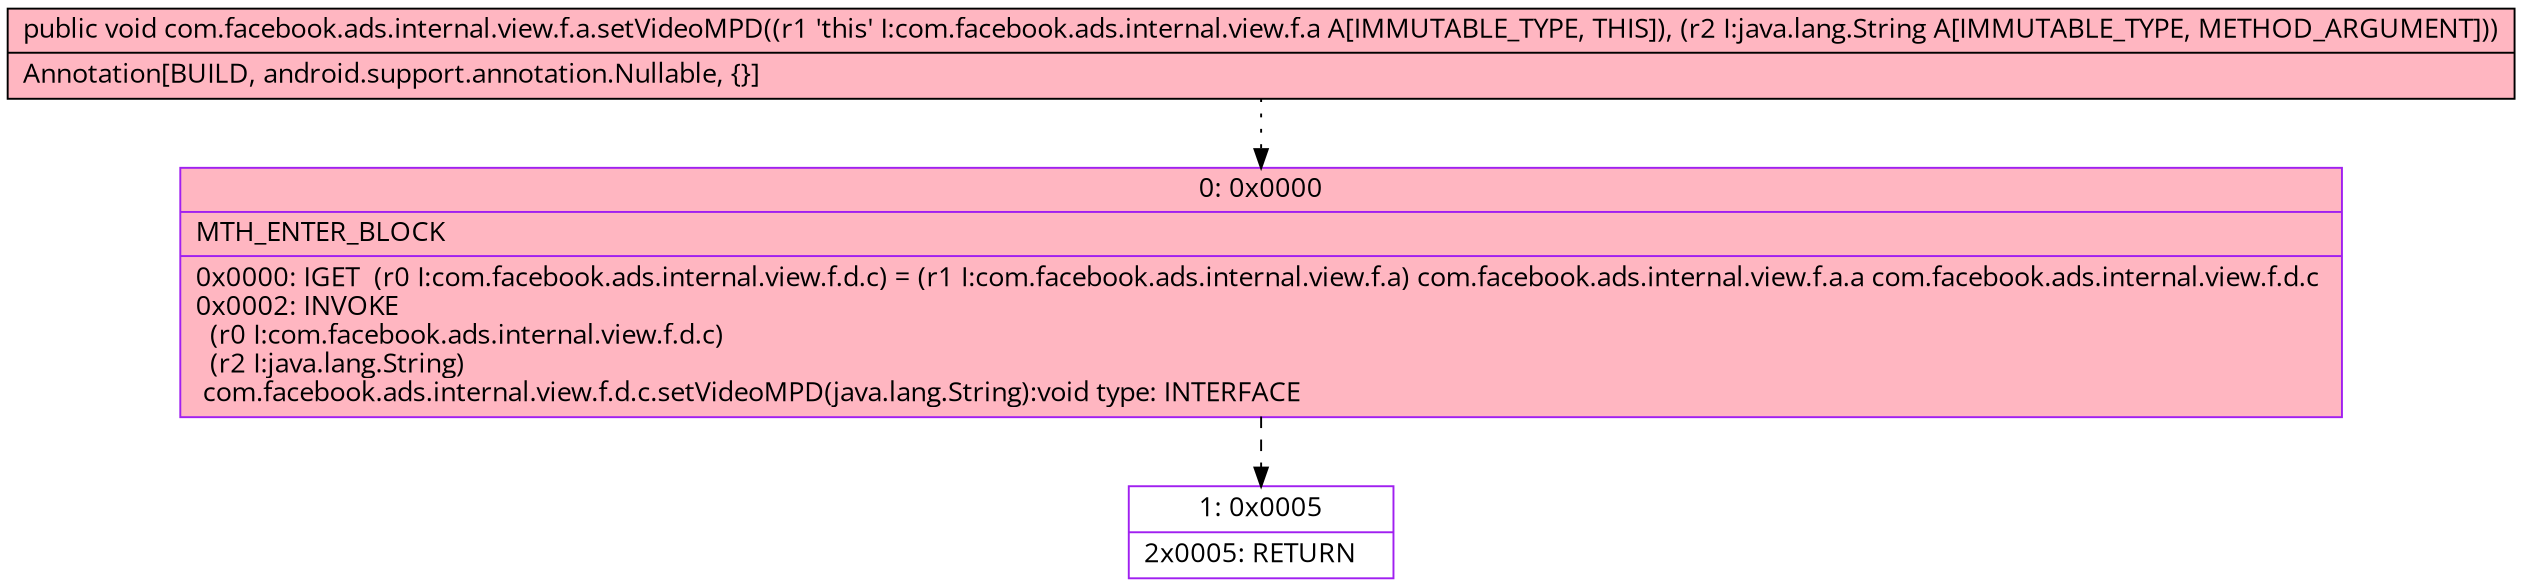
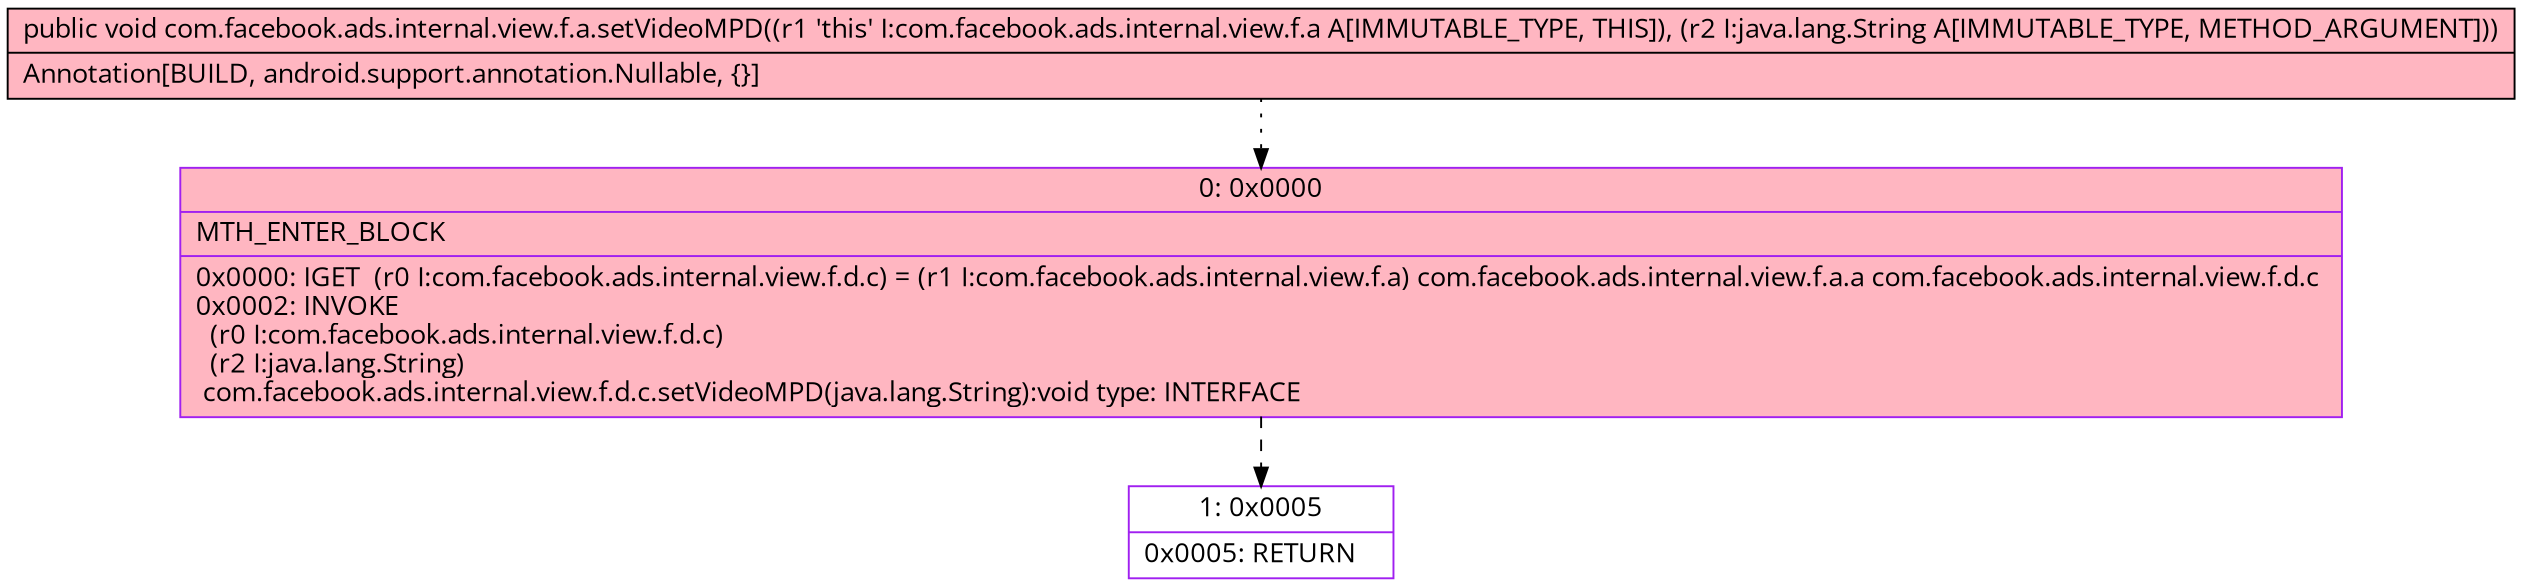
(1261, 554) -> (1261, 554)
